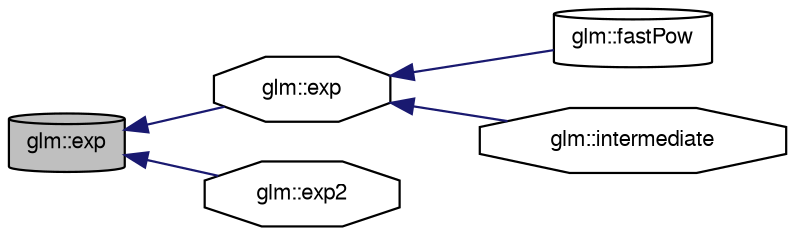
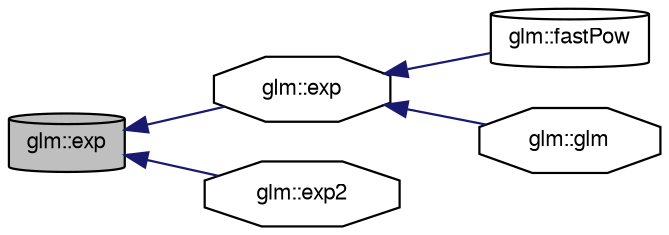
(633, 140) -> (570, 140)
